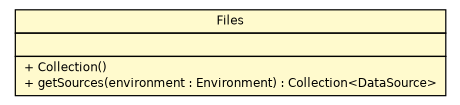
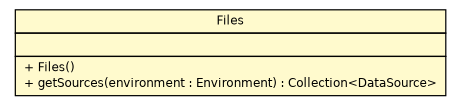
(66, 67) -> (50, 67)
